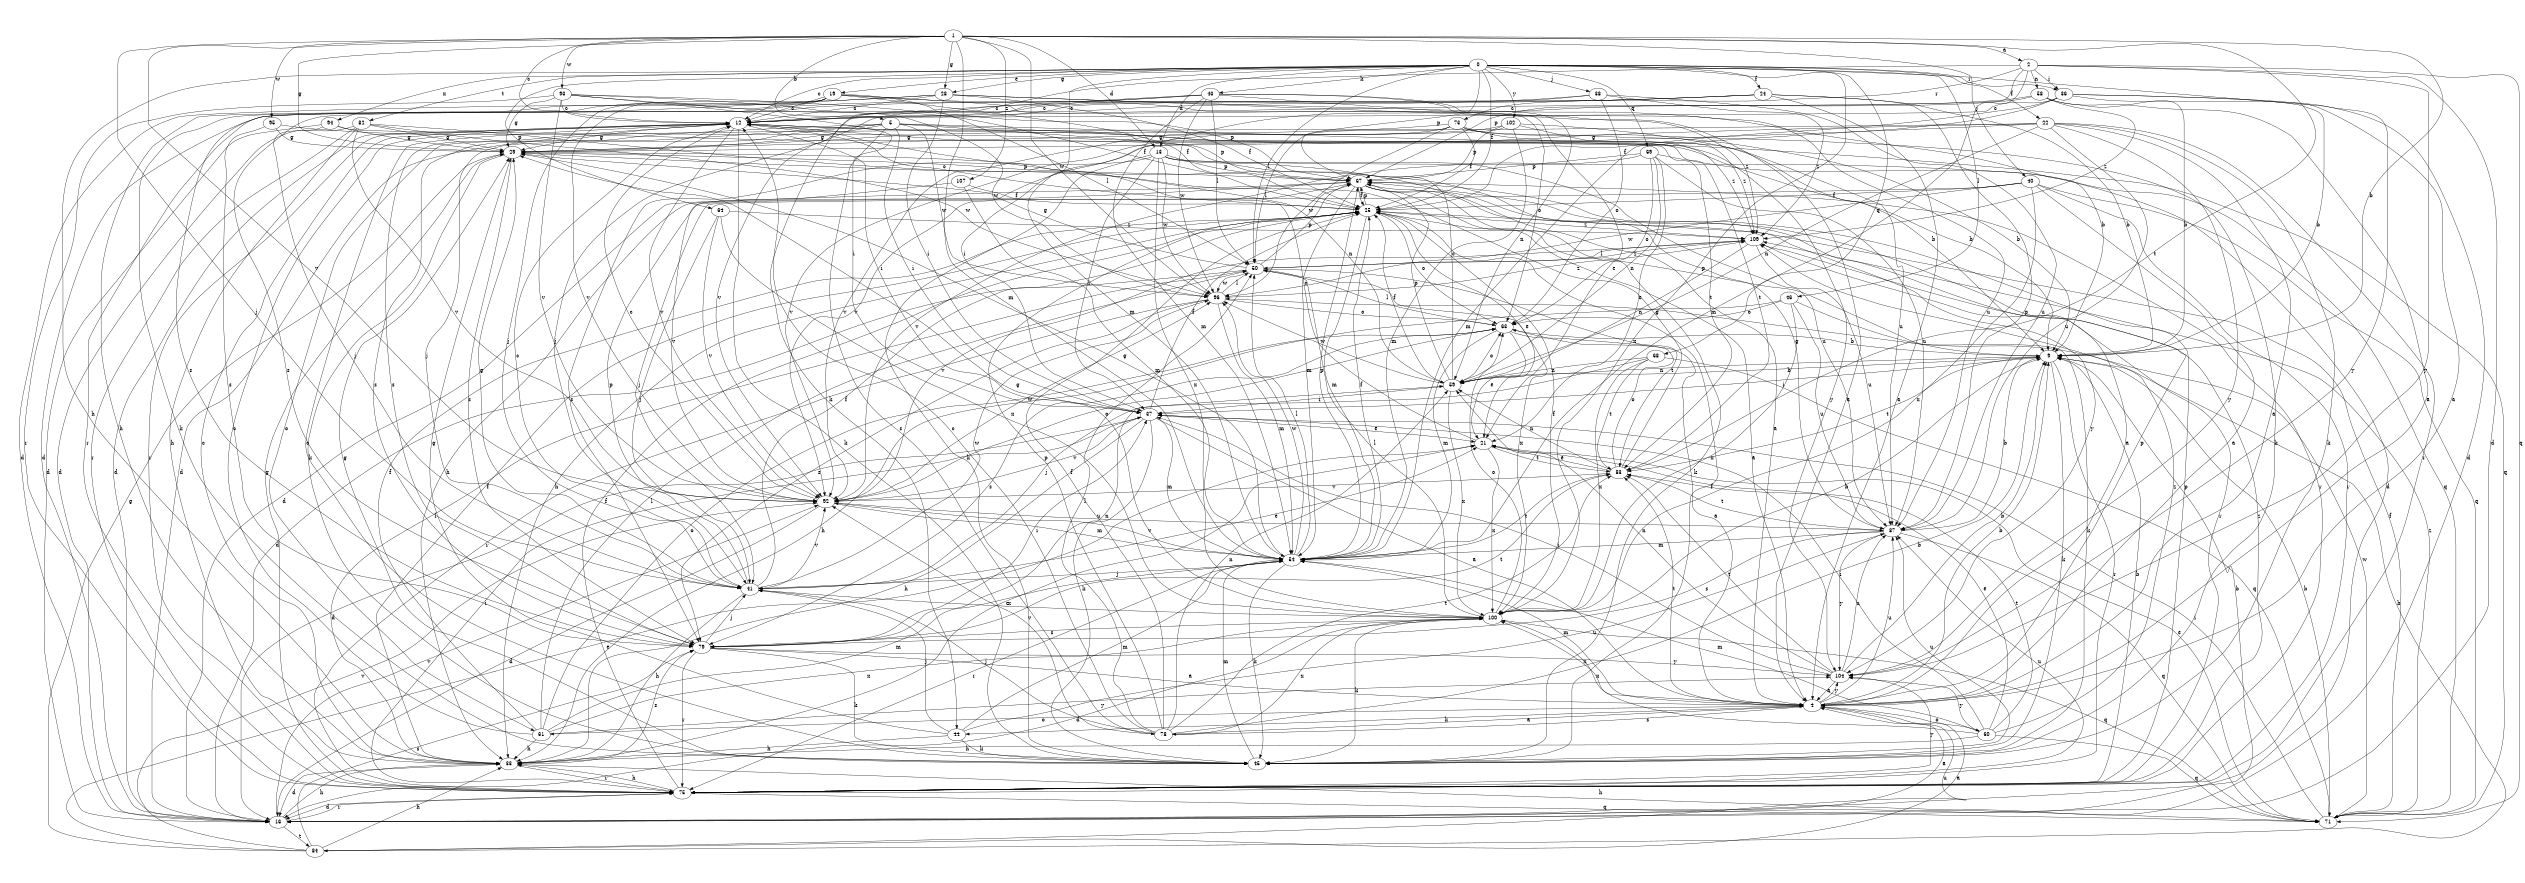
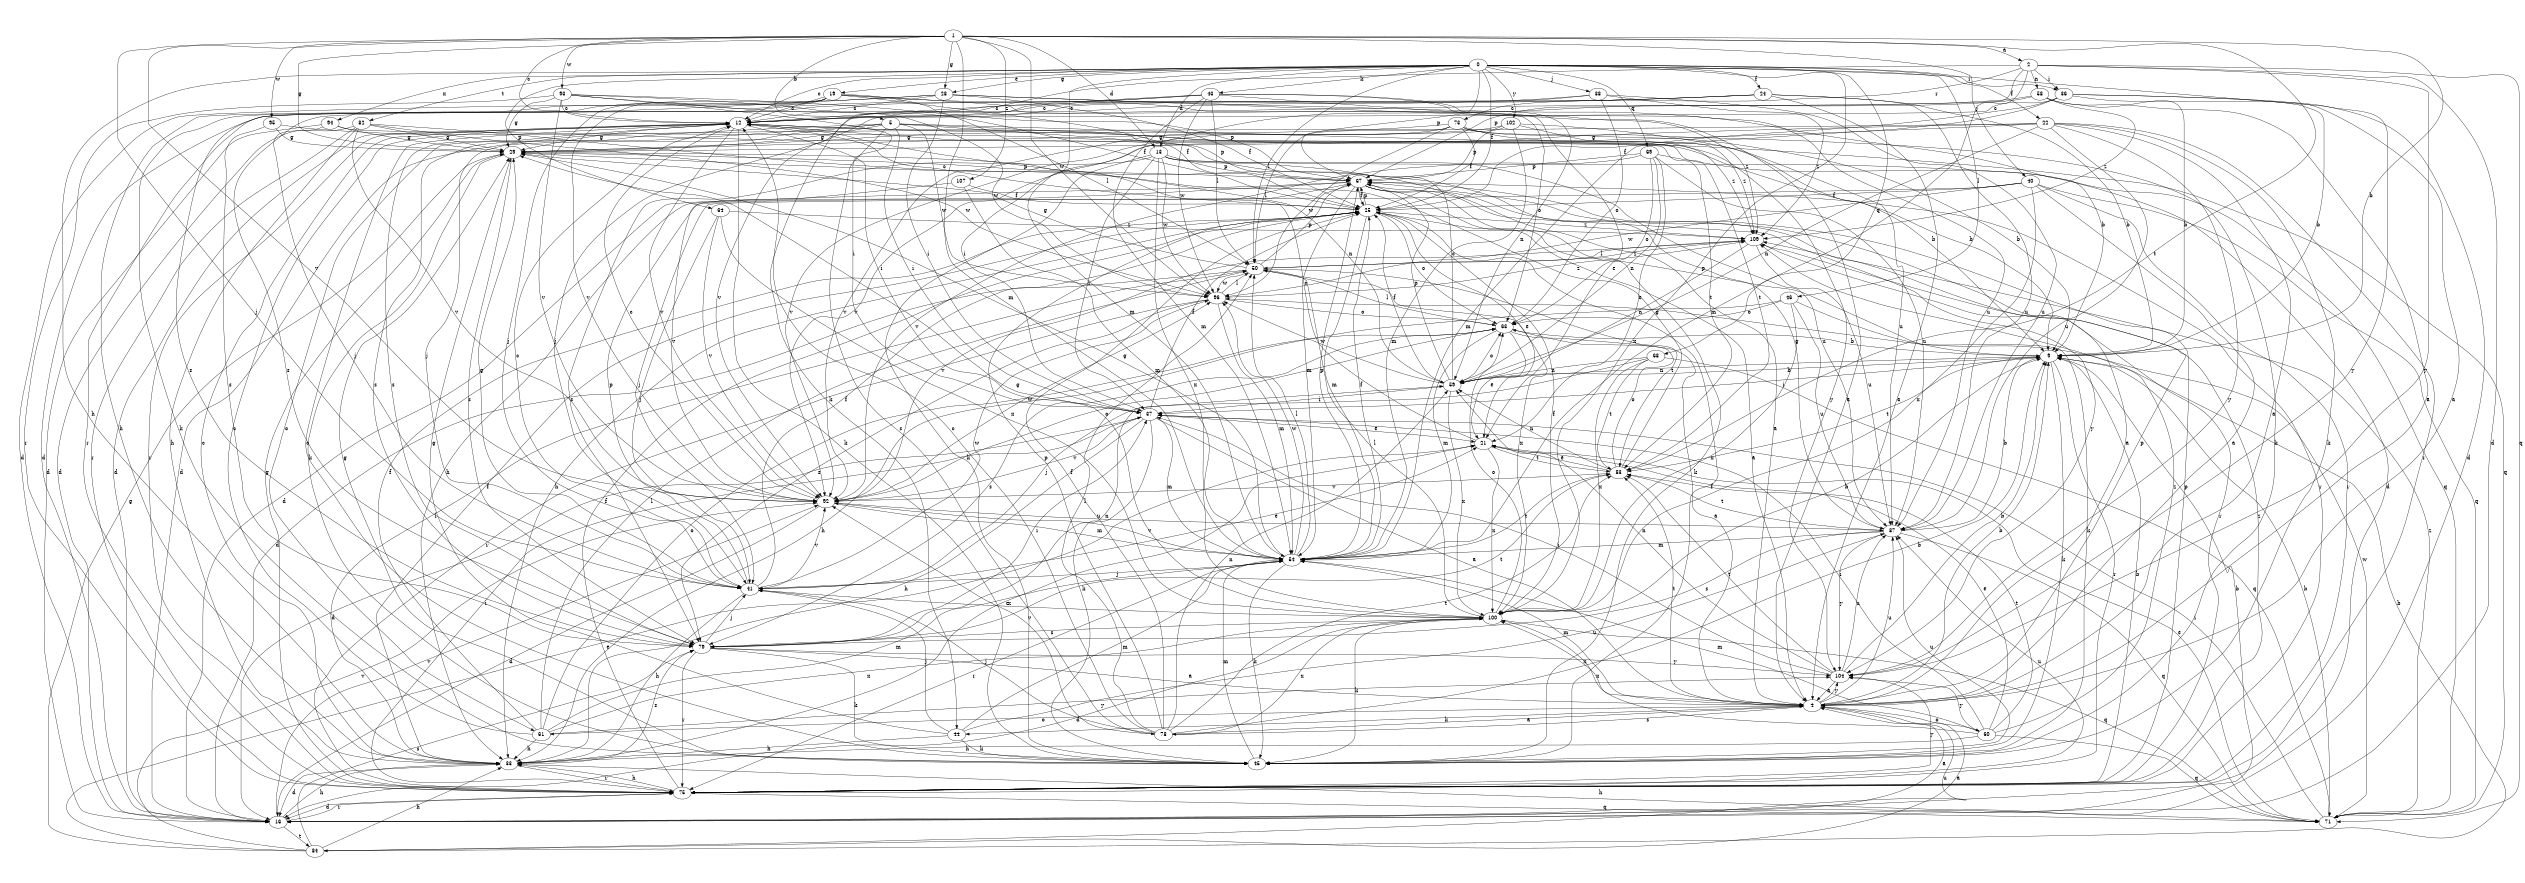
(2110, 299) -> none
(2026, 313) -> (2026, 313)
